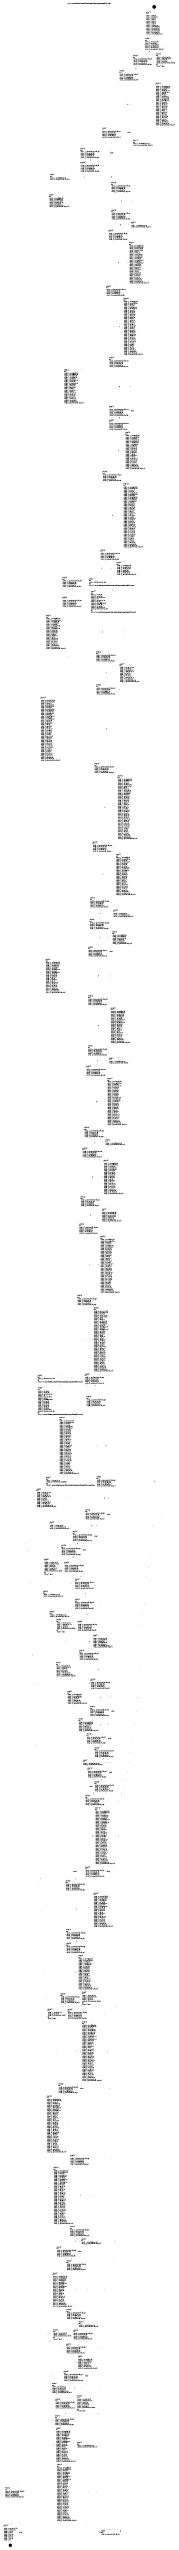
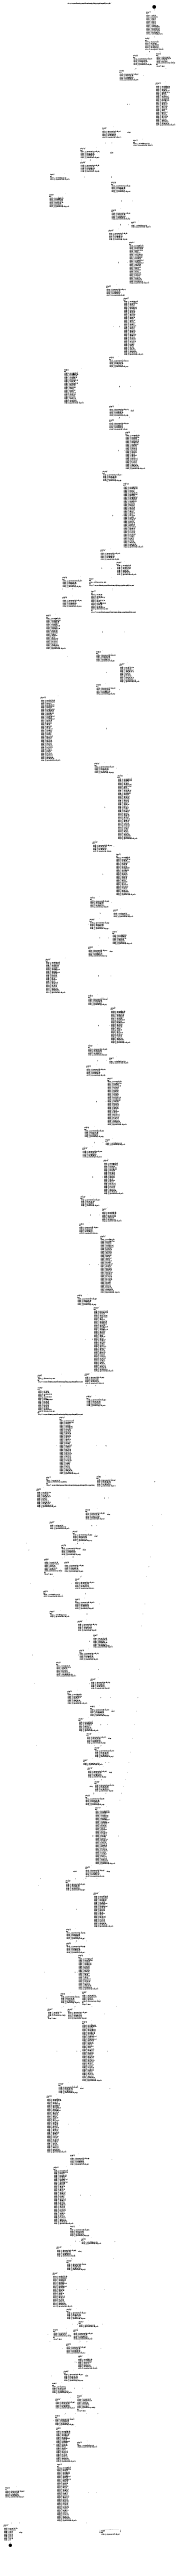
(66, 1626) -> none
